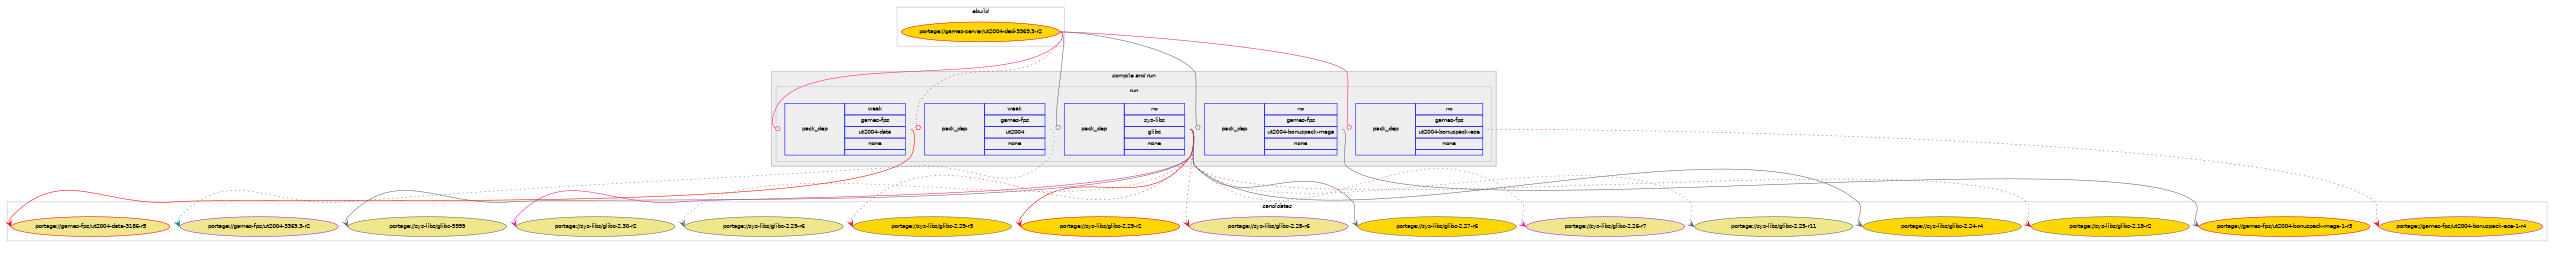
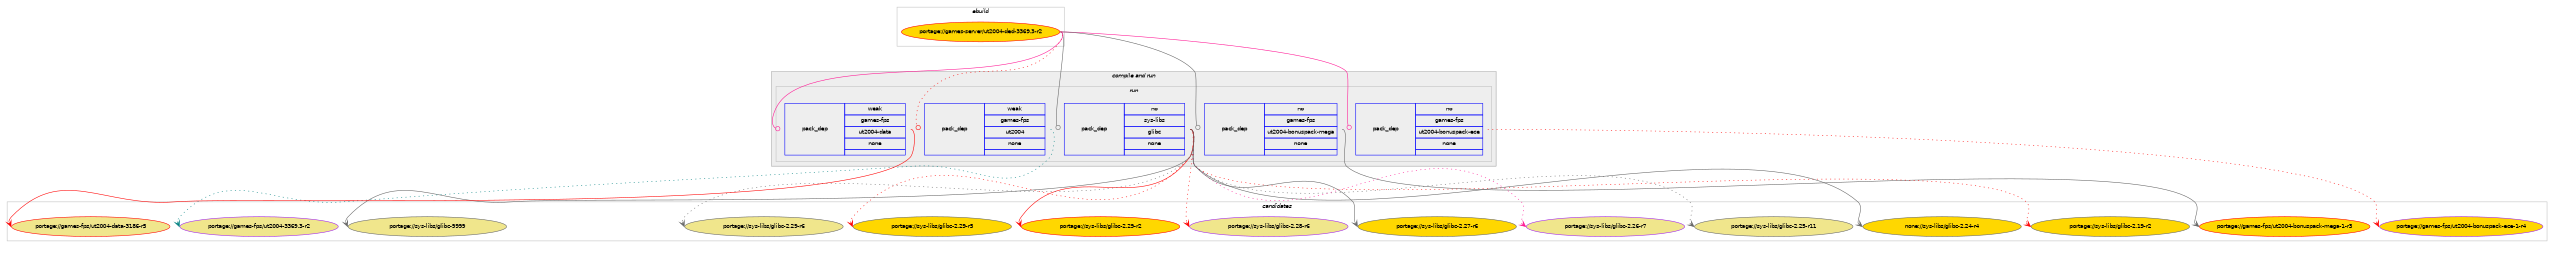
(596, 227) -> none
(1942, 227) -> (1942, 227)
